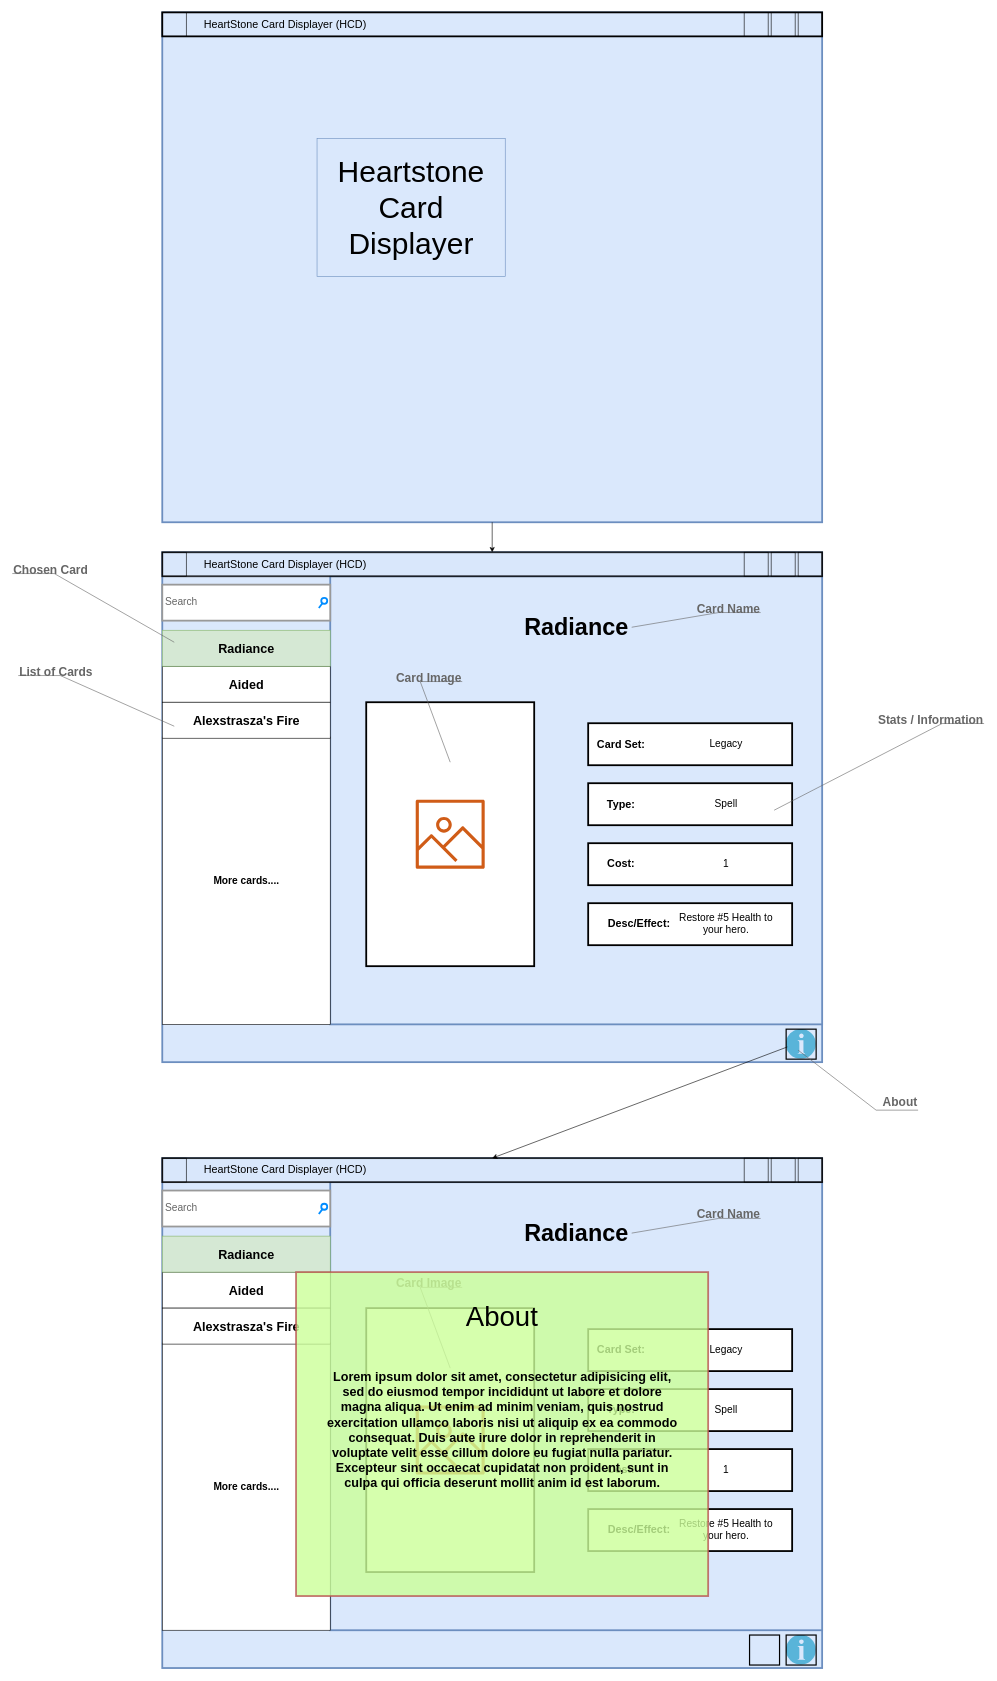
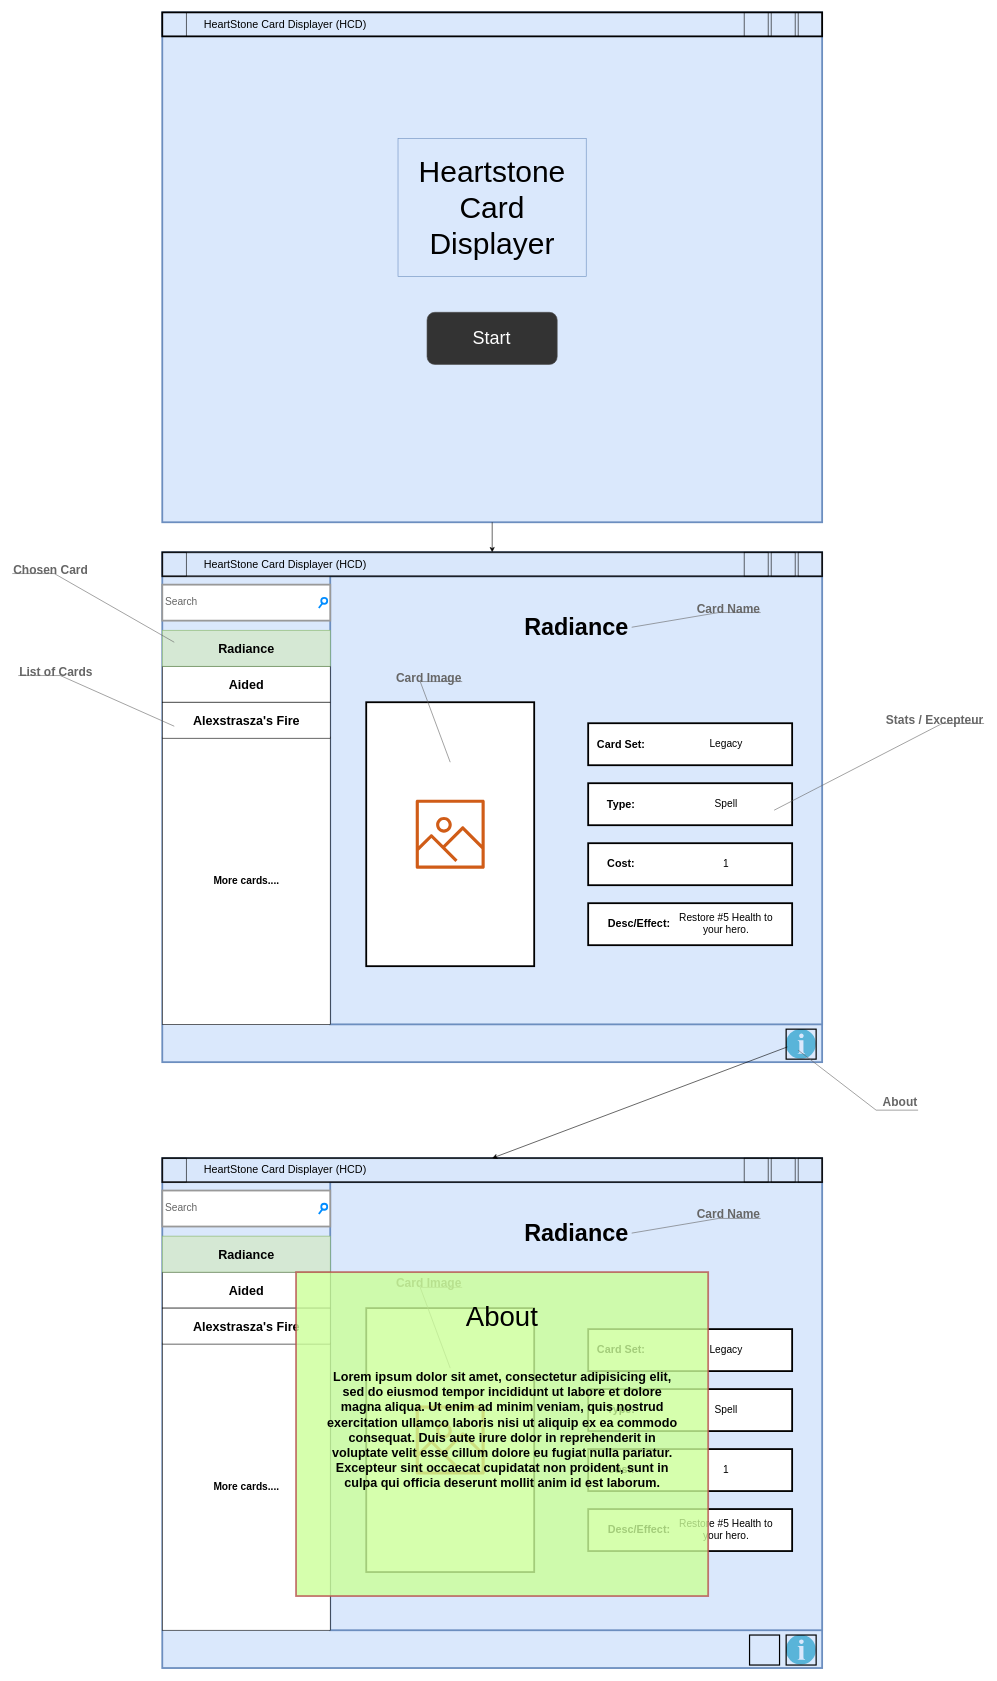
(411, 207) -> (492, 207)
none -> (492, 338)
(933, 719) -> (938, 719)
